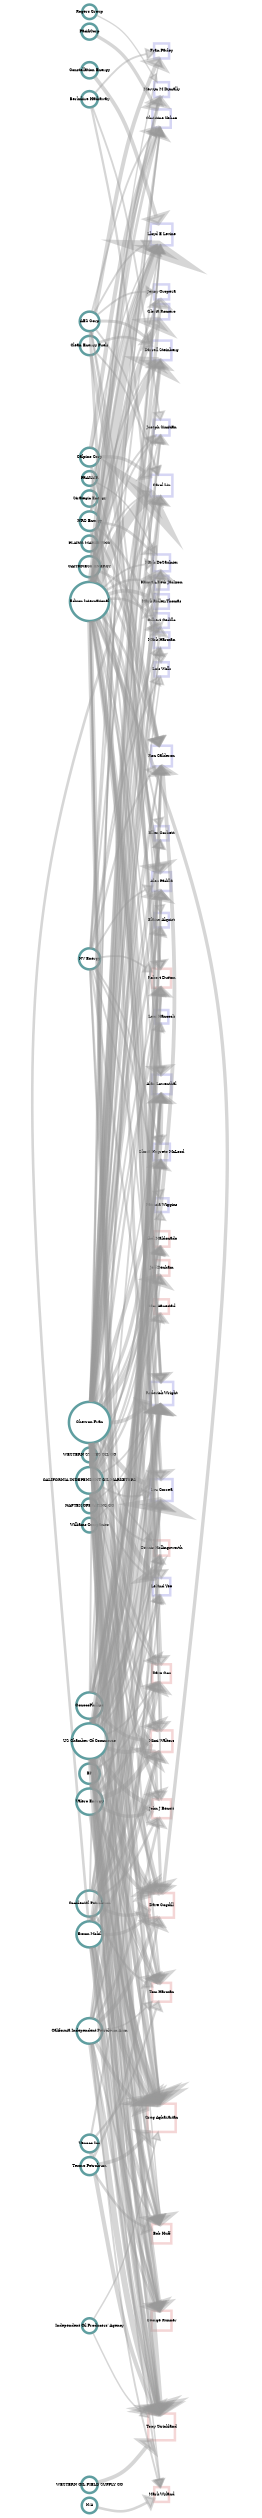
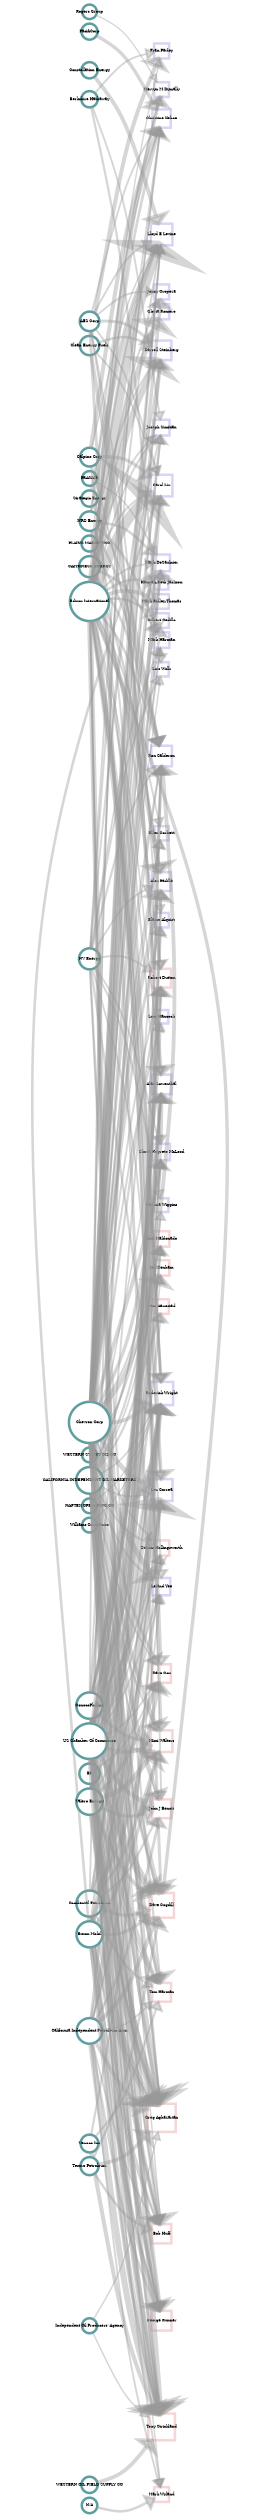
(90, 1422) -> (90, 1422)
